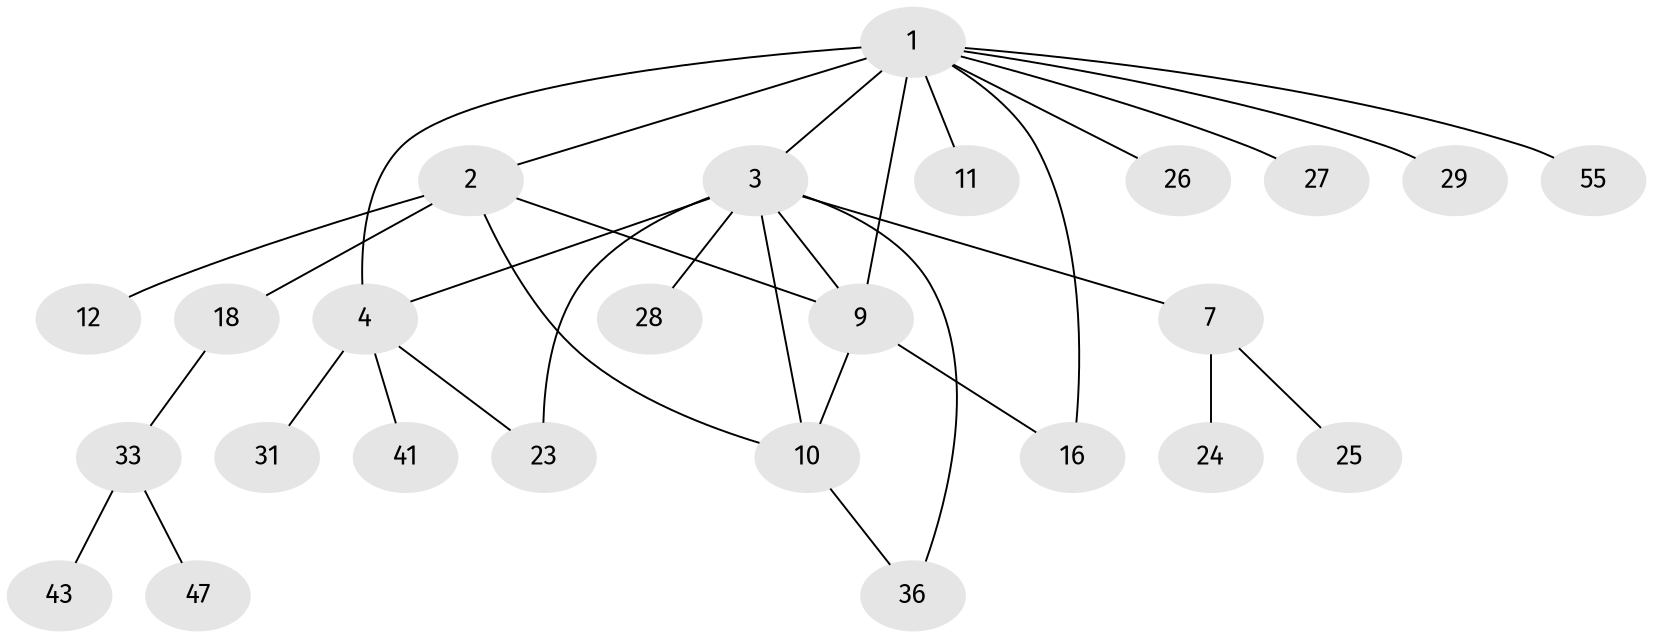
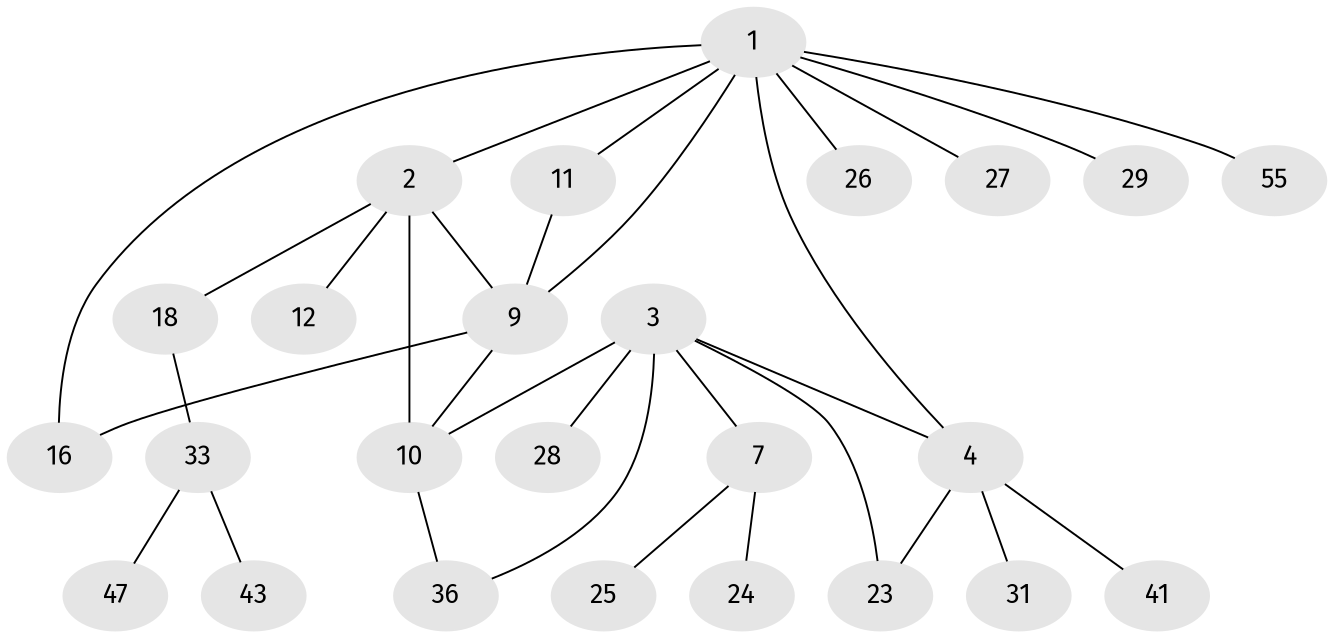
(834, 112) -> none
(808, 250) -> (539, 250)
